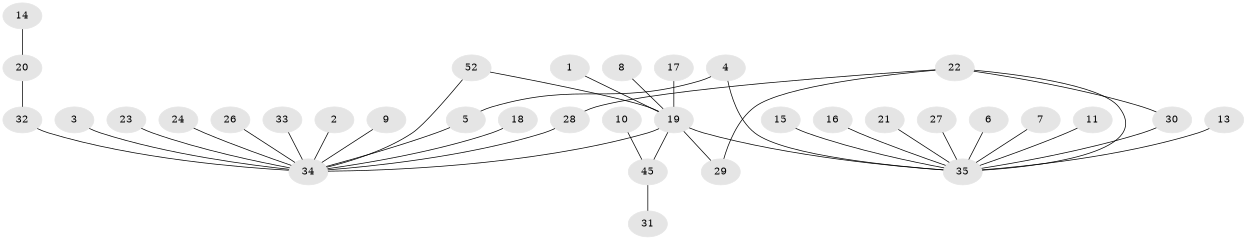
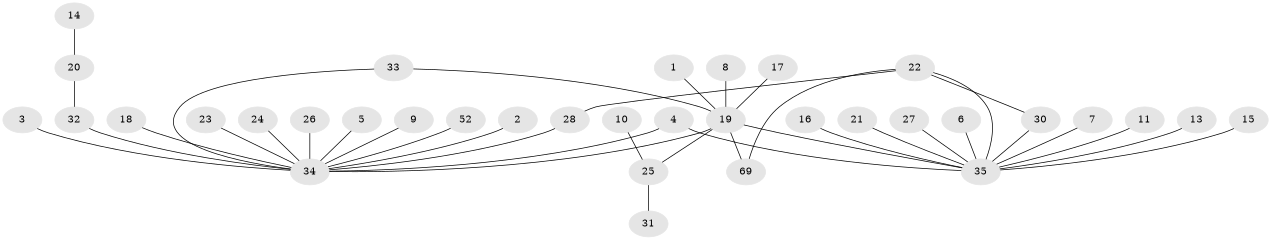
(575, 89) -> (564, 80)
(572, 94) -> (496, 161)
(648, 172) -> (649, 172)
(721, 172) -> (746, 172)
